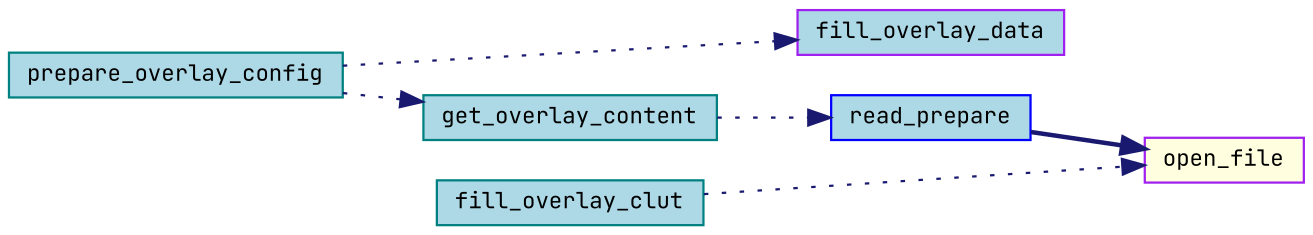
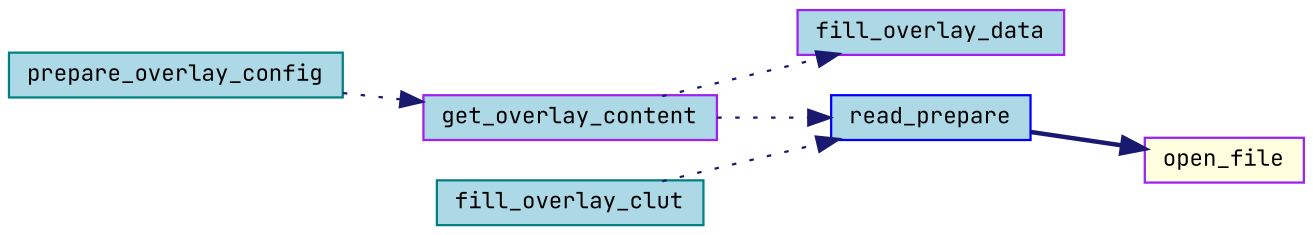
(559, 53) -> (740, 78)
(570, 118) -> (570, 118)
(913, 180) -> (740, 163)
